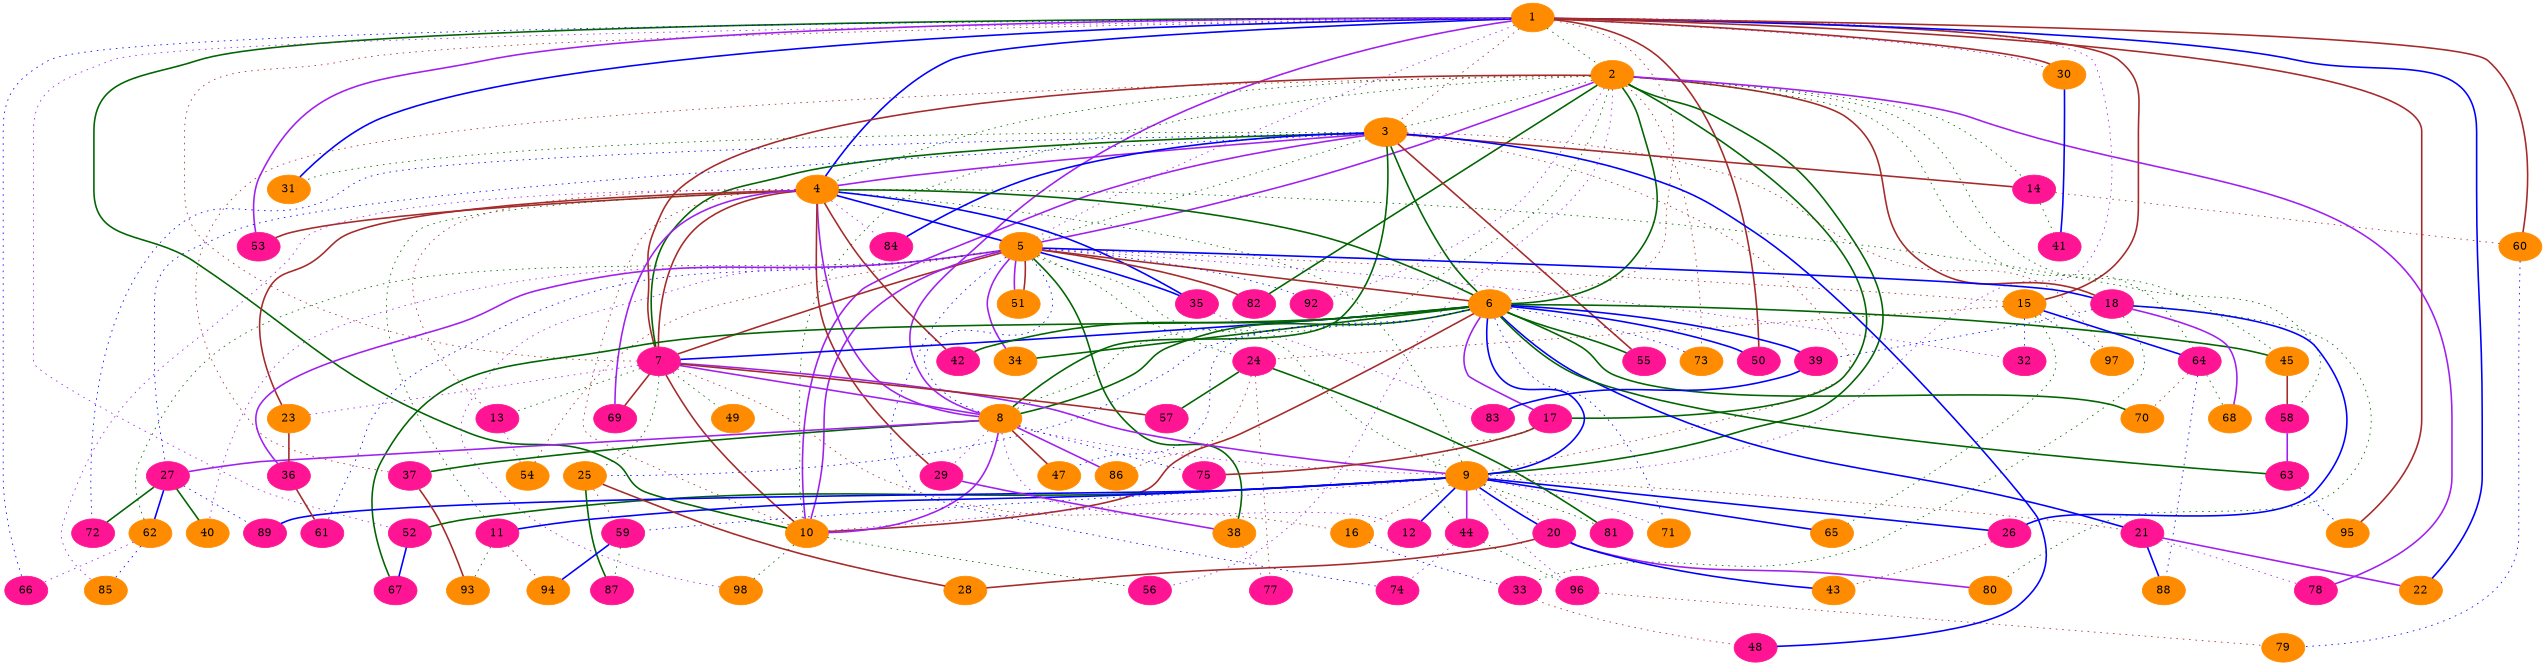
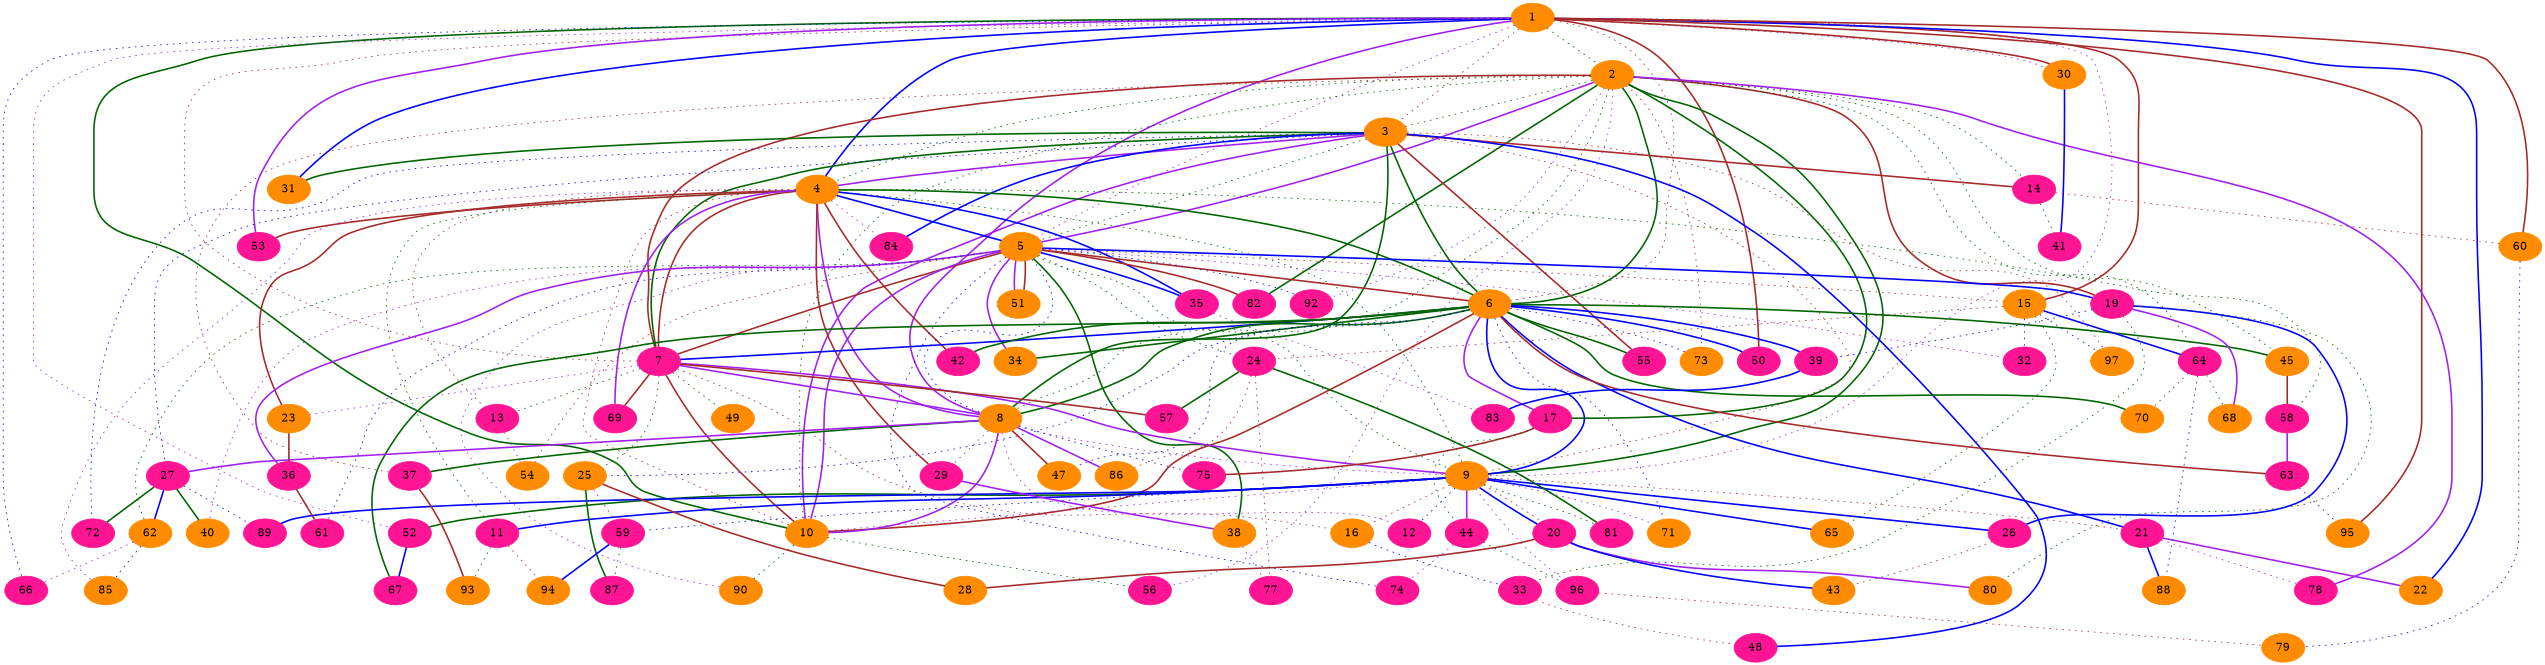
(834, 137) -> (834, 137)
(2112, 304) -> (2112, 304)
(1871, 435) -> (1871, 435)
(1437, 505) -> (1437, 505)
(741, 591) -> (741, 591)
